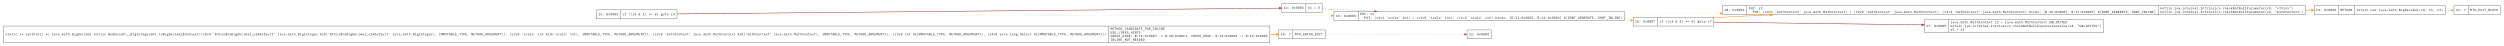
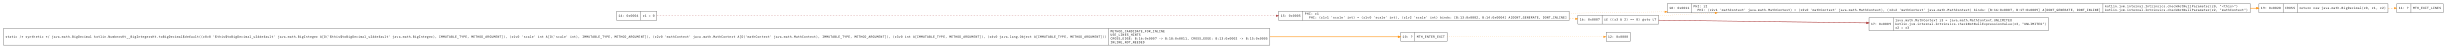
(2346, 10) -> (2290, 8)
(2484, 10) -> (2427, 8)
(637, 14) -> none
(1742, 16) -> (1687, 14)
(1395, 34) -> (1525, 37)
